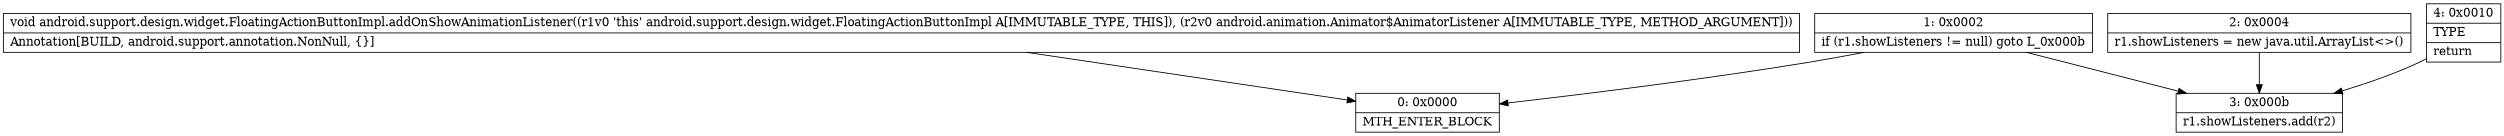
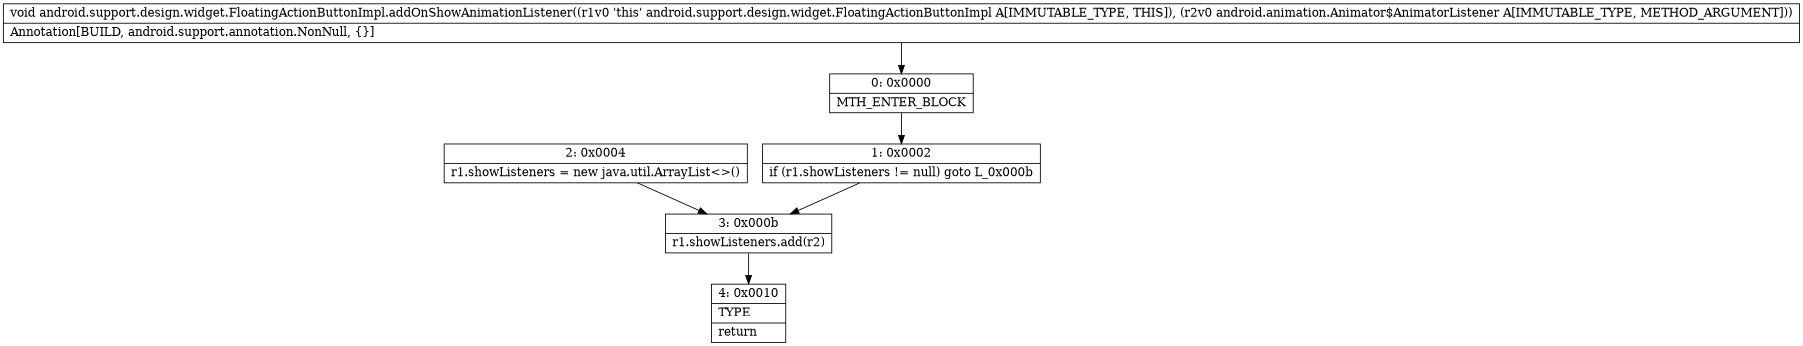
(2385, 77) -> (749, 264)
(1686, 81) -> (901, 124)
